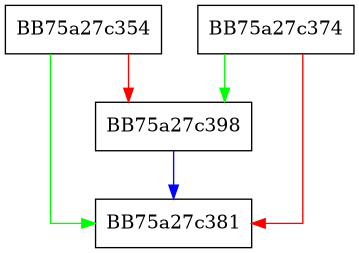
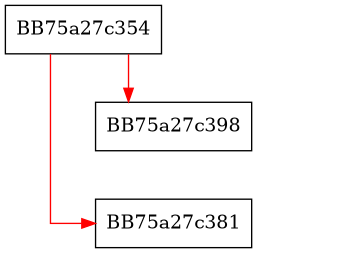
(276, 30) -> none
(50, 154) -> (50, 154)
(174, 168) -> none
